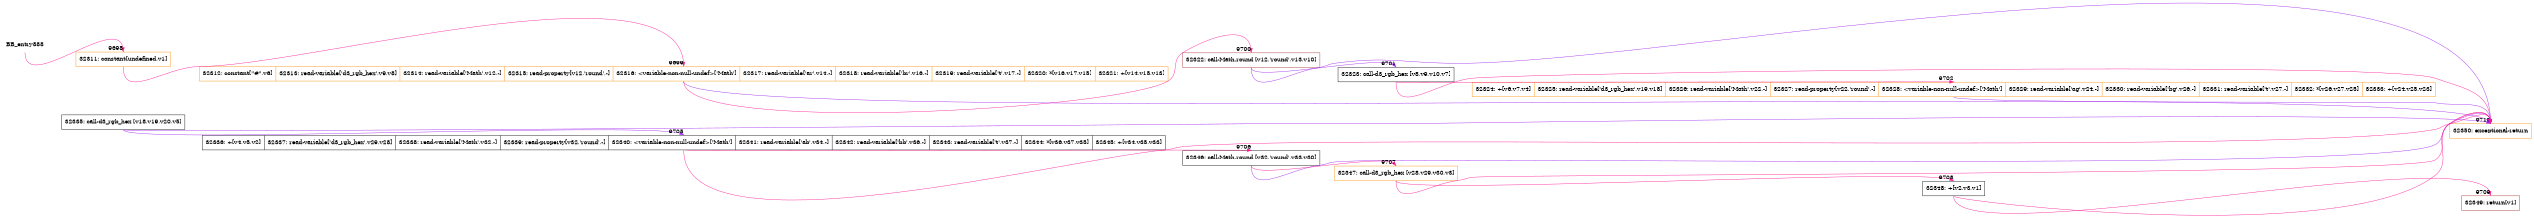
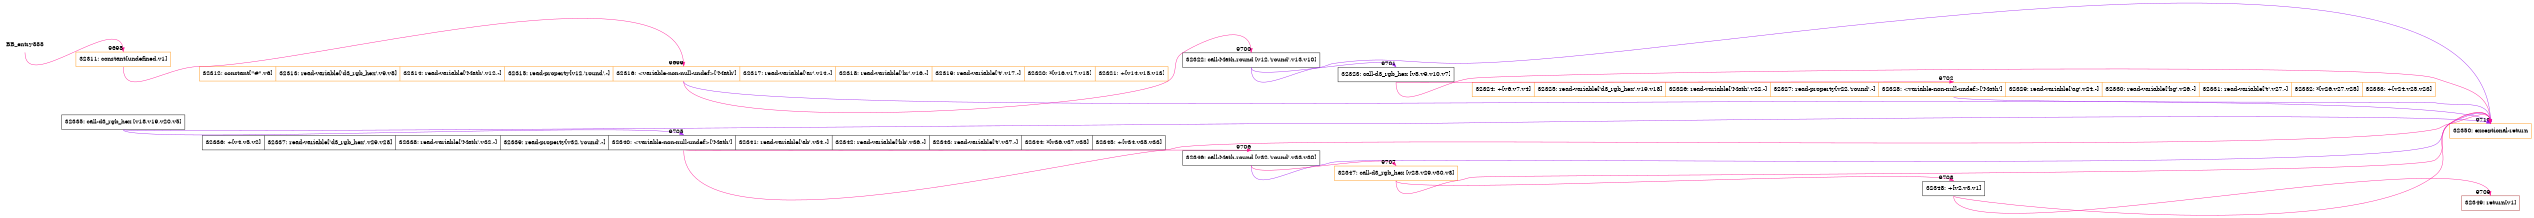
(1251, 60) -> (1251, 60)
